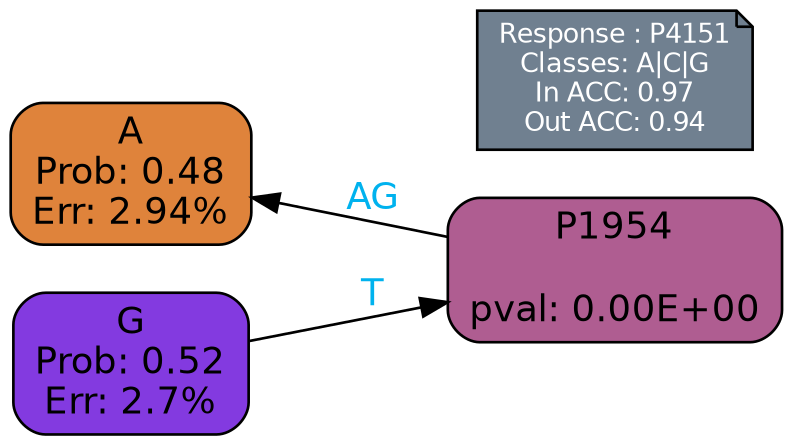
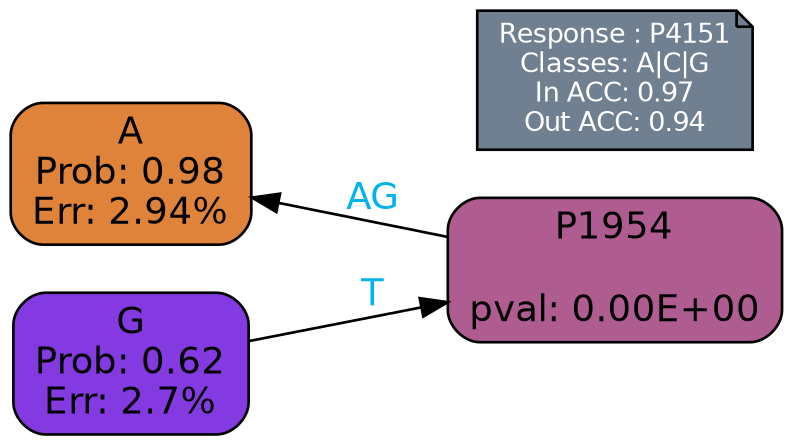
(131, 174) -> (131, 174)
(131, 364) -> (131, 364)
